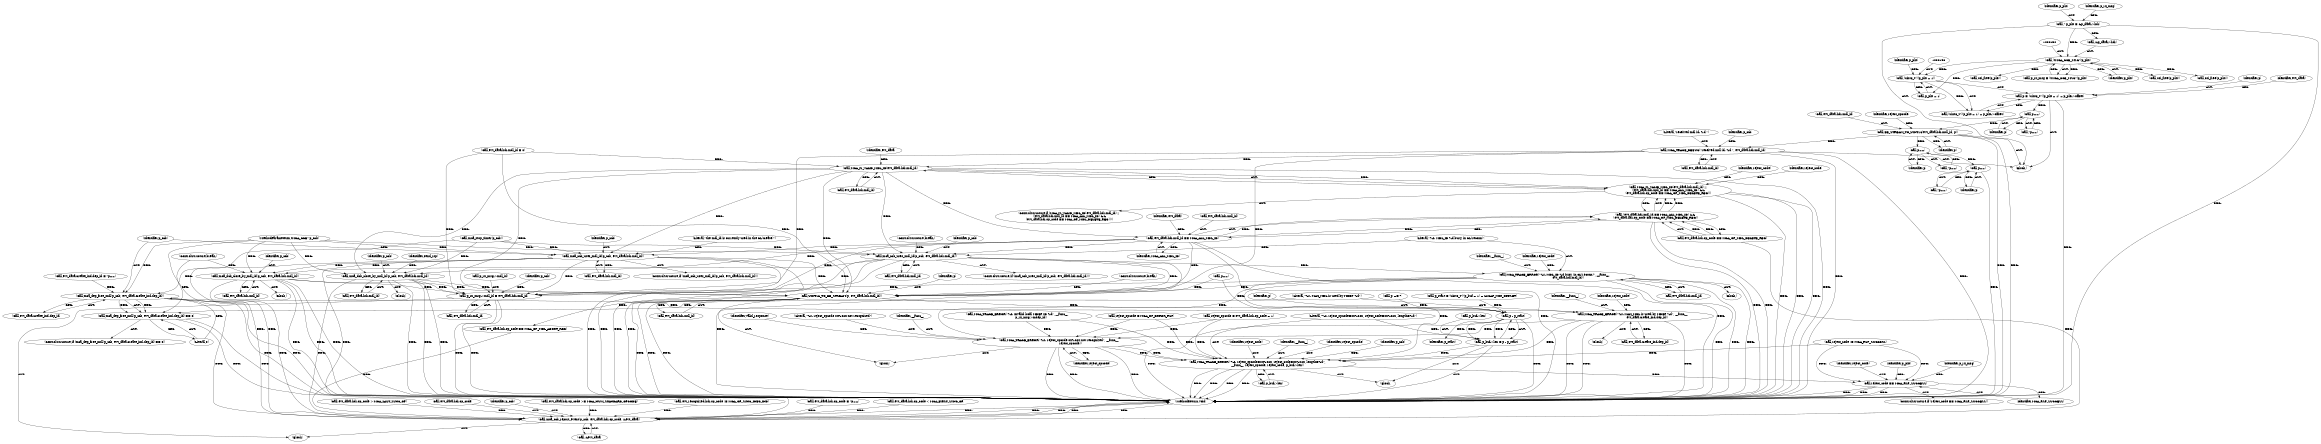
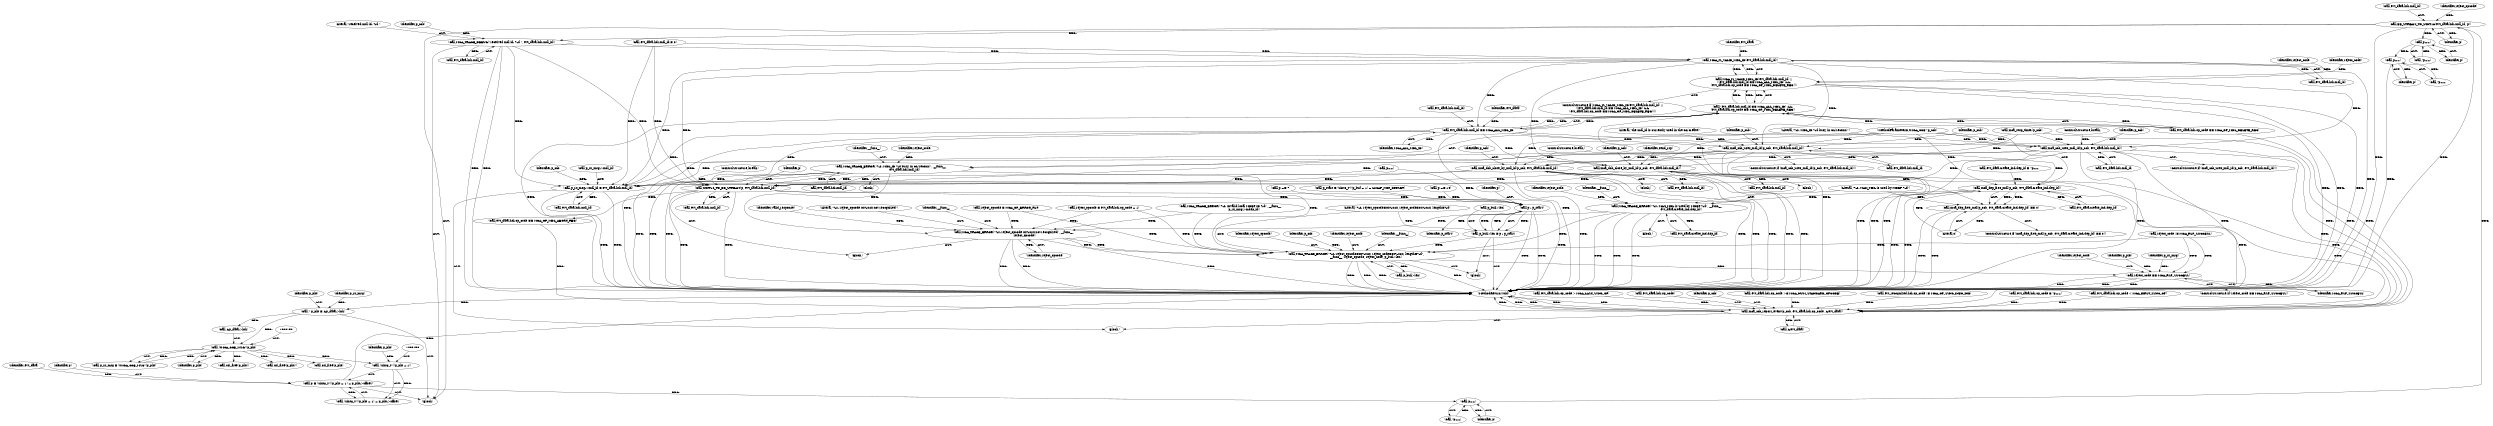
(1929, 96) -> none
none -> (1441, 188)
(1461, 329) -> (1462, 221)
(2057, 394) -> (910, 296)
